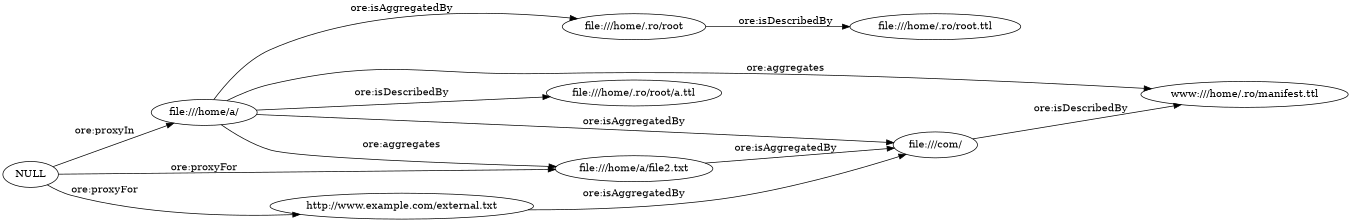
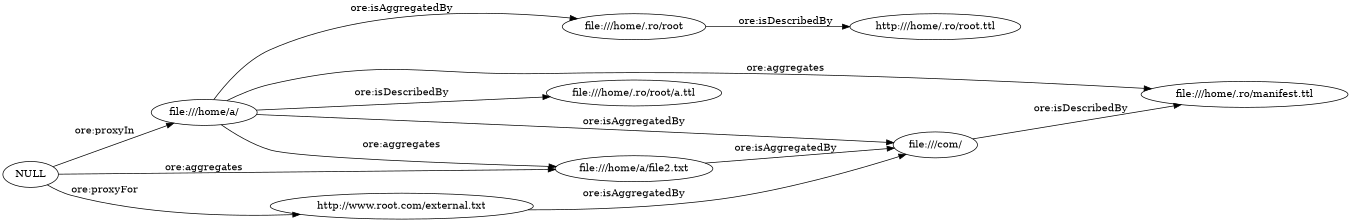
(935, 27) -> (935, 27)
(1245, 94) -> (1245, 94)
(204, 168) -> (204, 168)
(402, 206) -> (402, 206)
